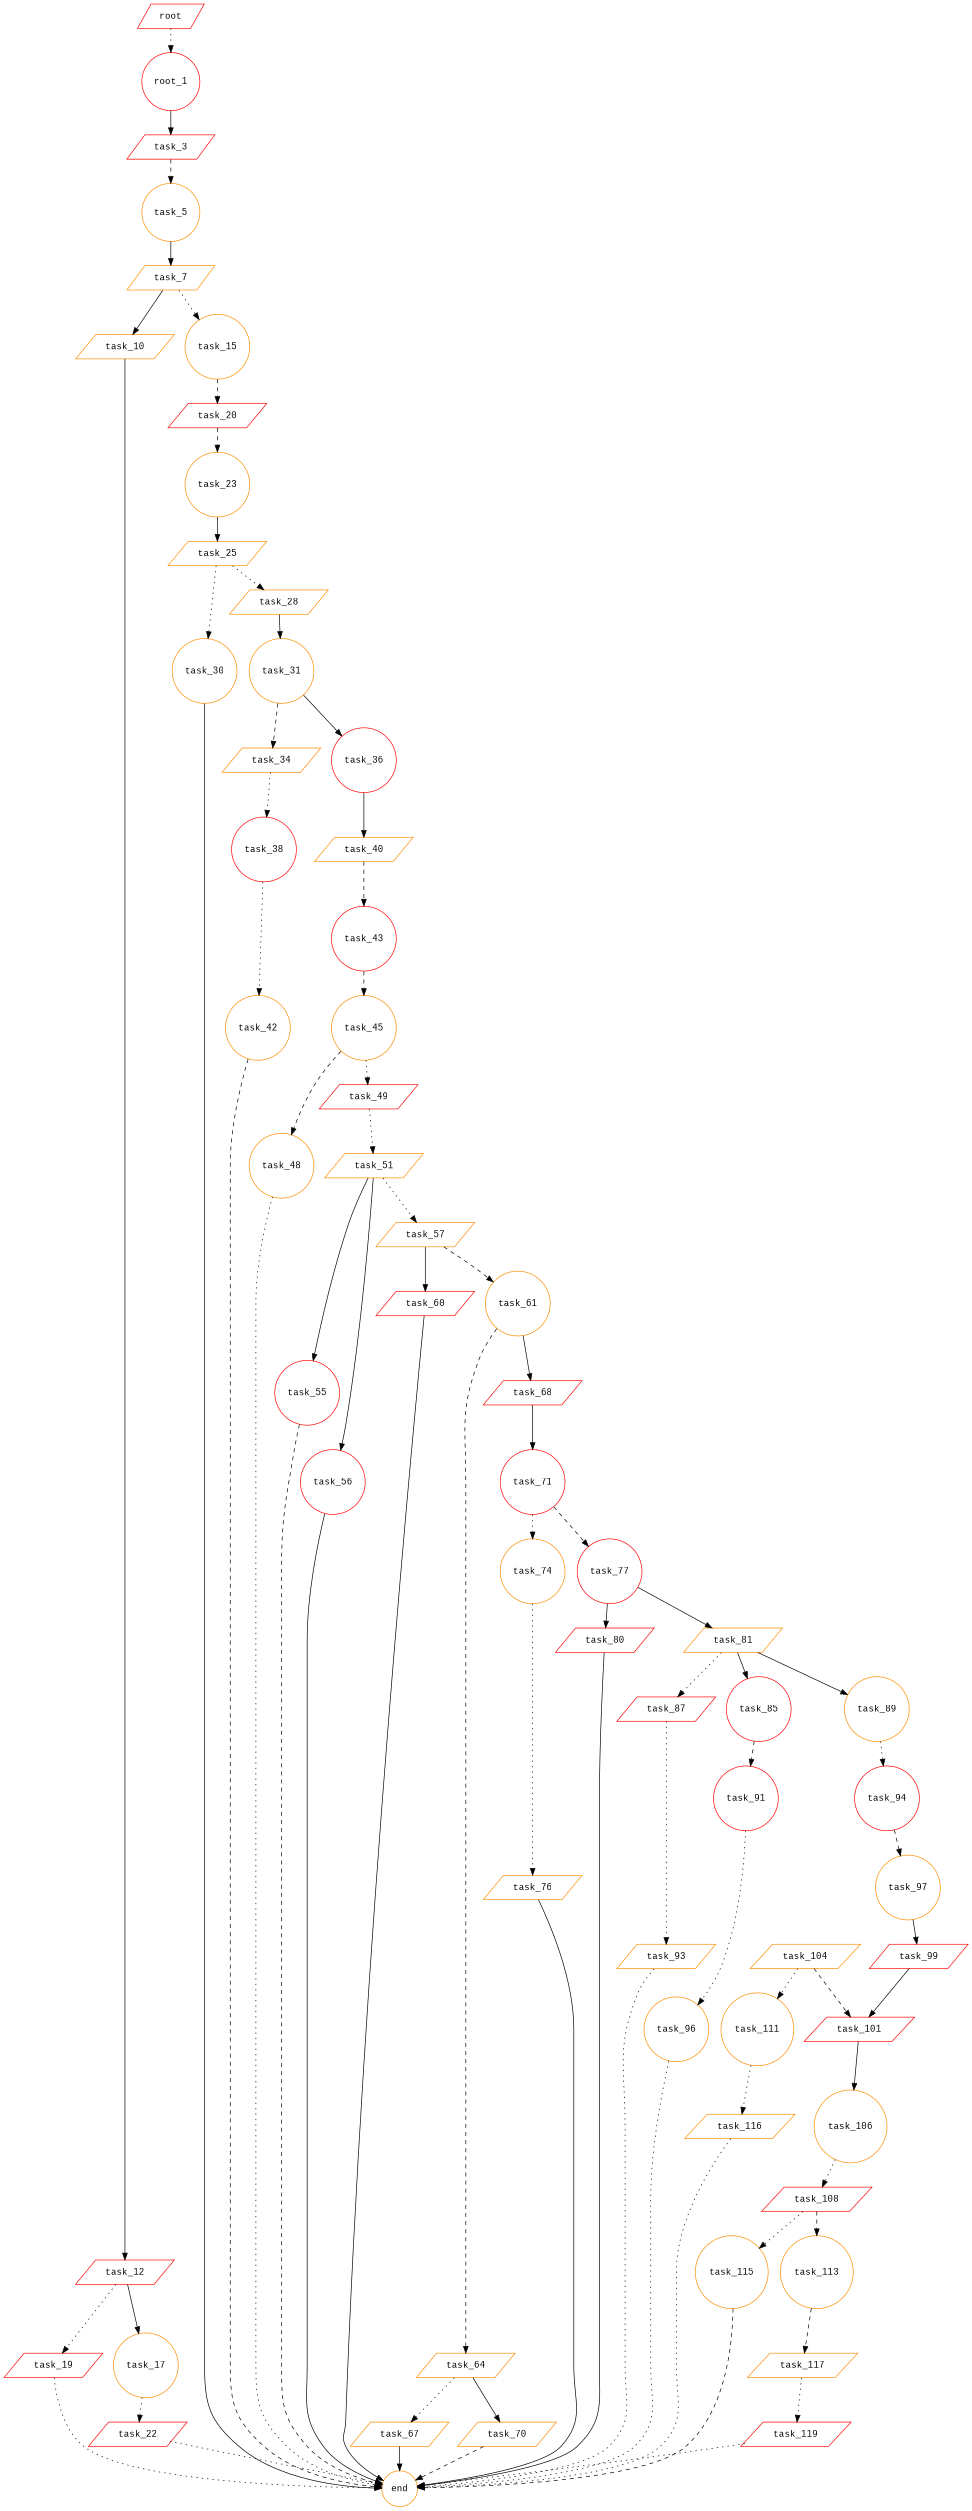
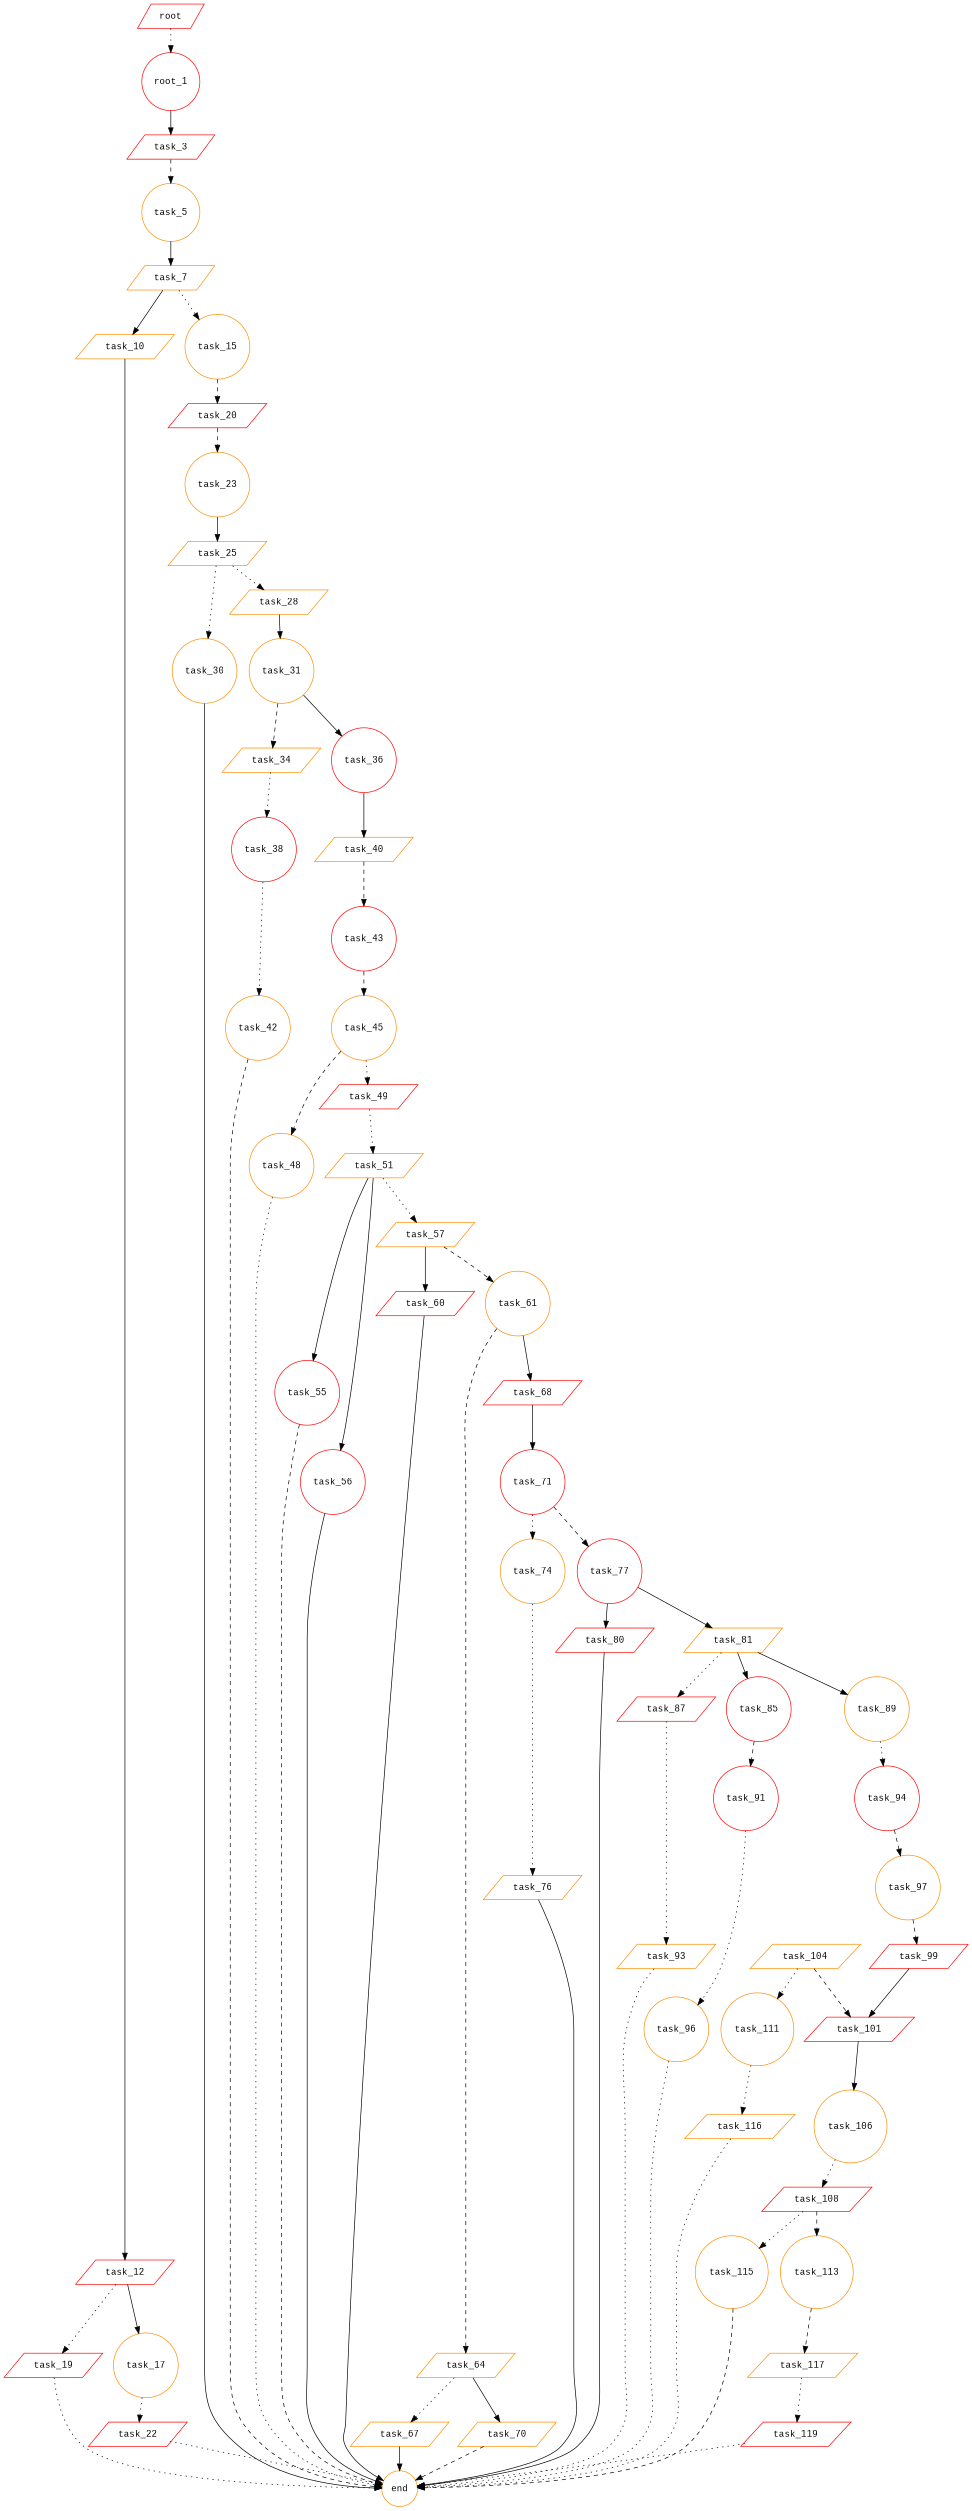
(914, 1928) -> (914, 1928)
